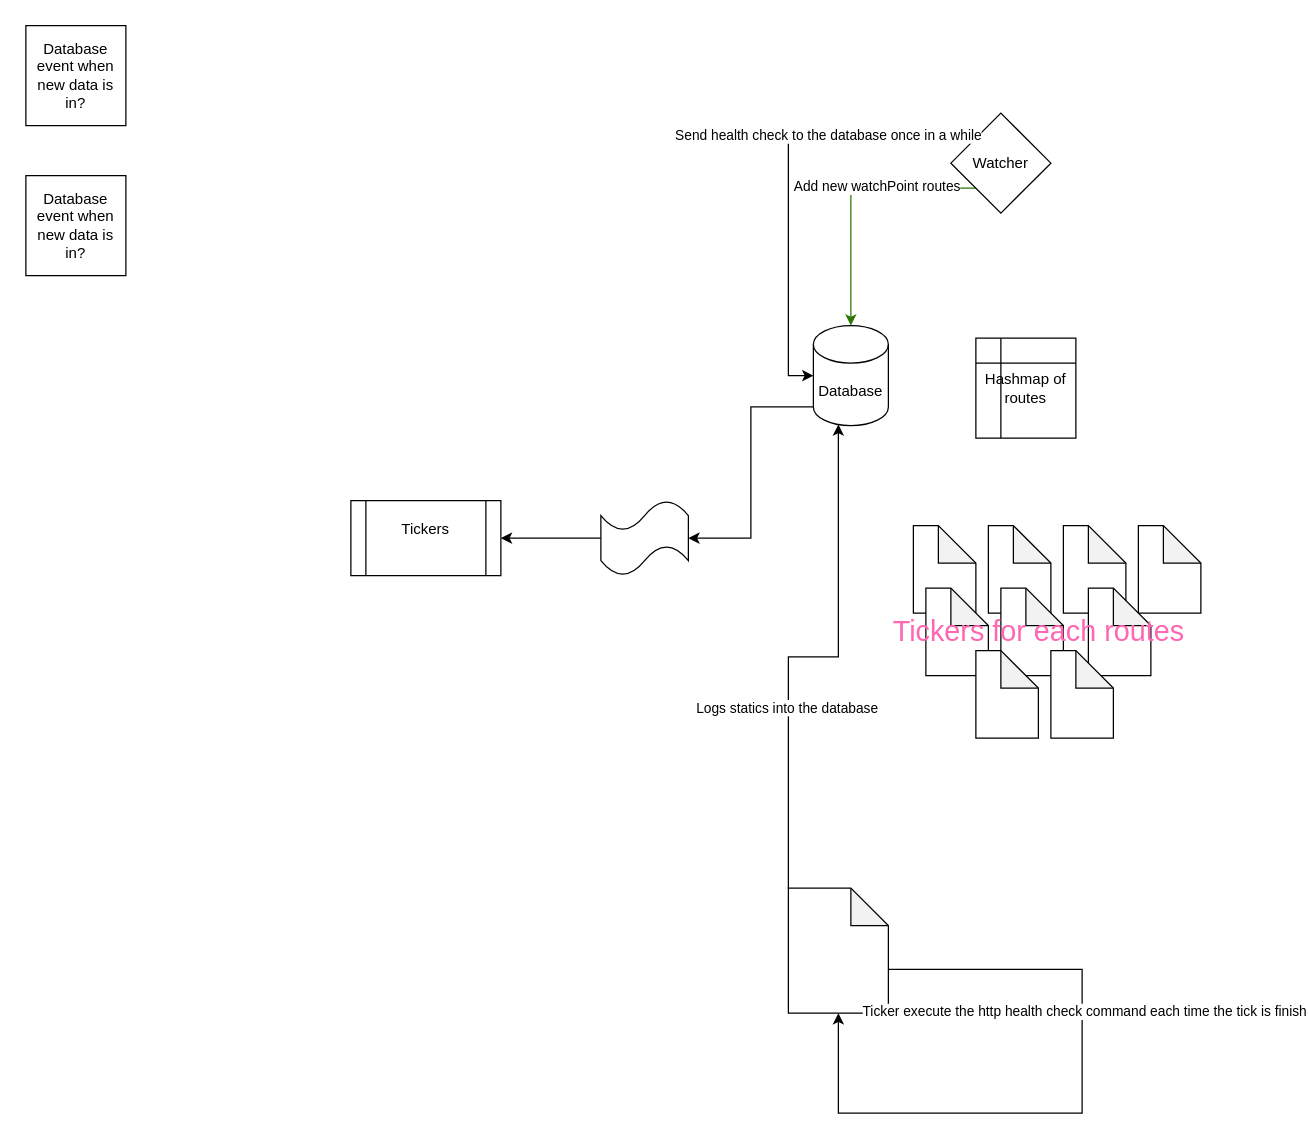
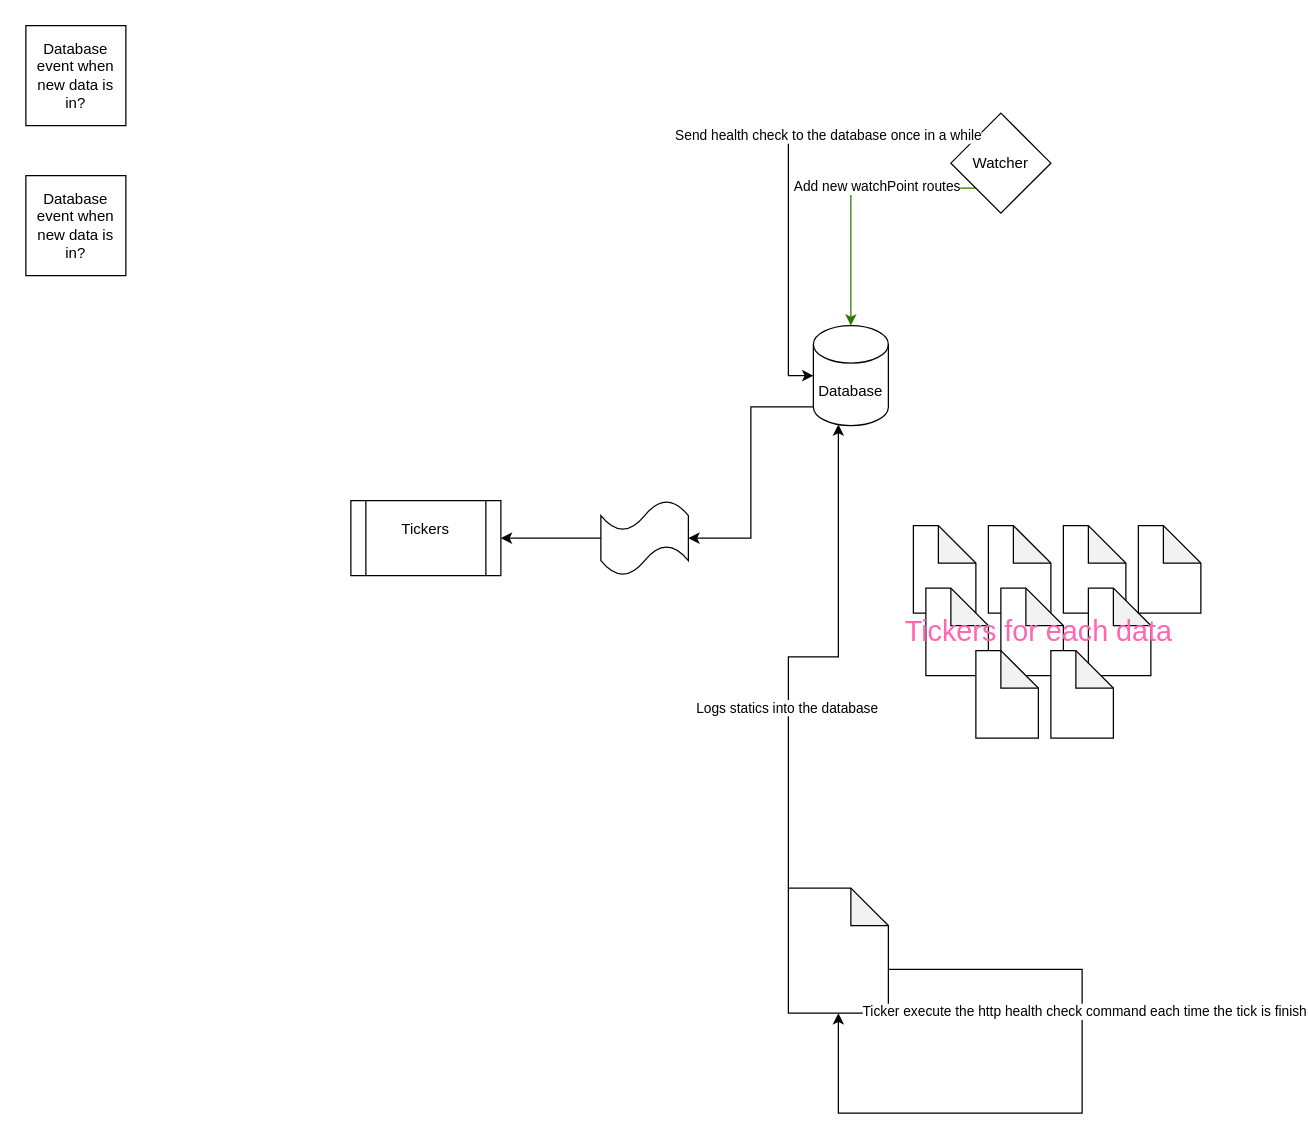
(1026, 388) -> none
(1039, 632) -> (1039, 632)
